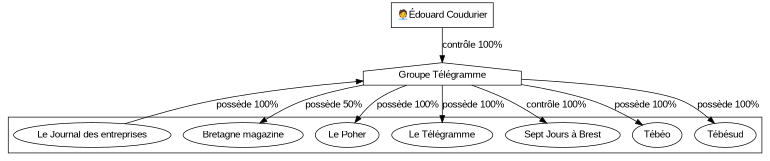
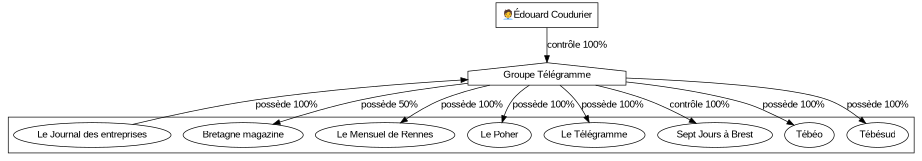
none -> (385, 135)
